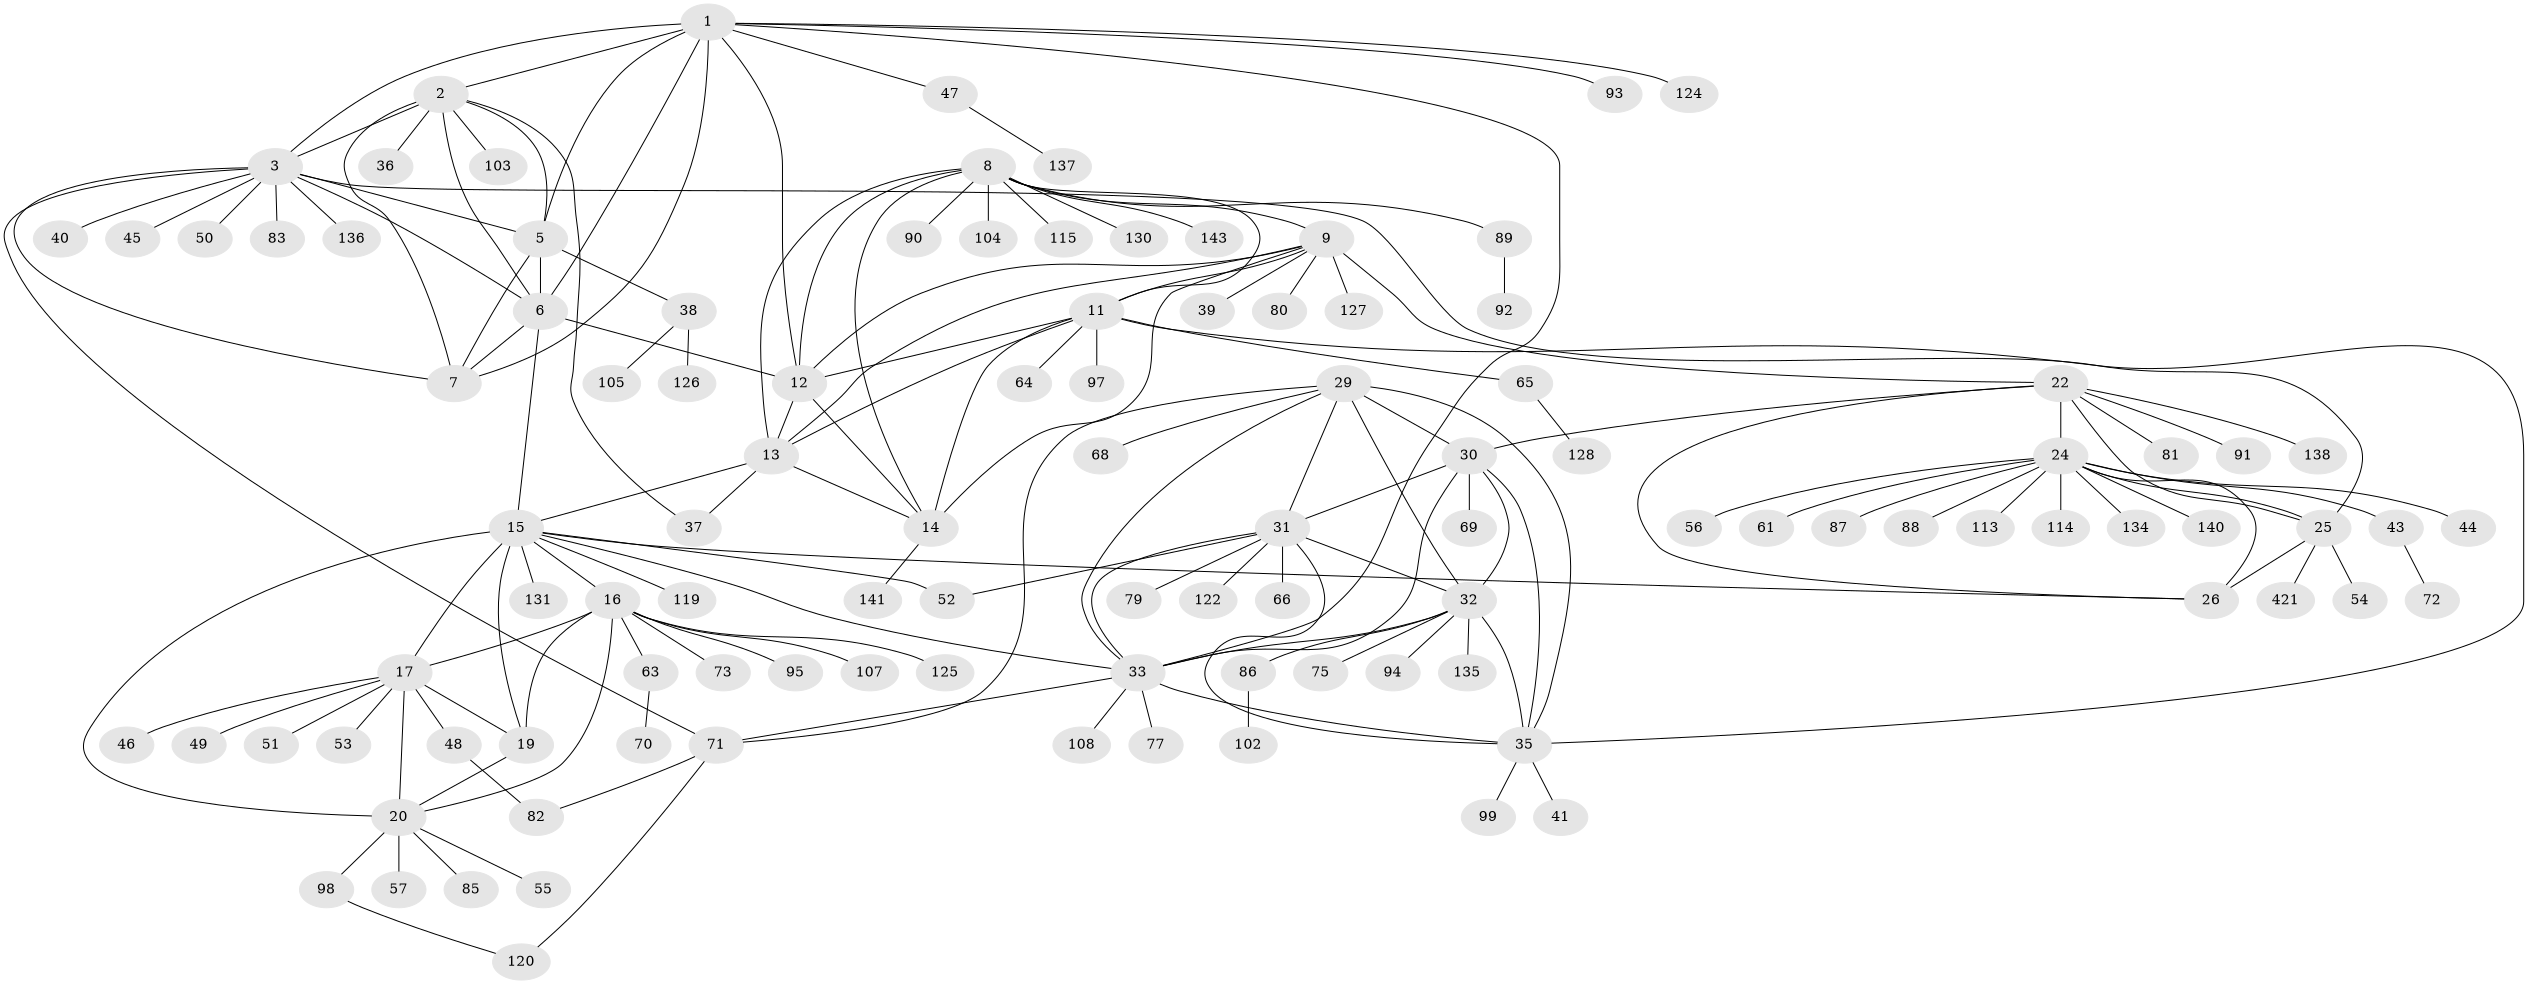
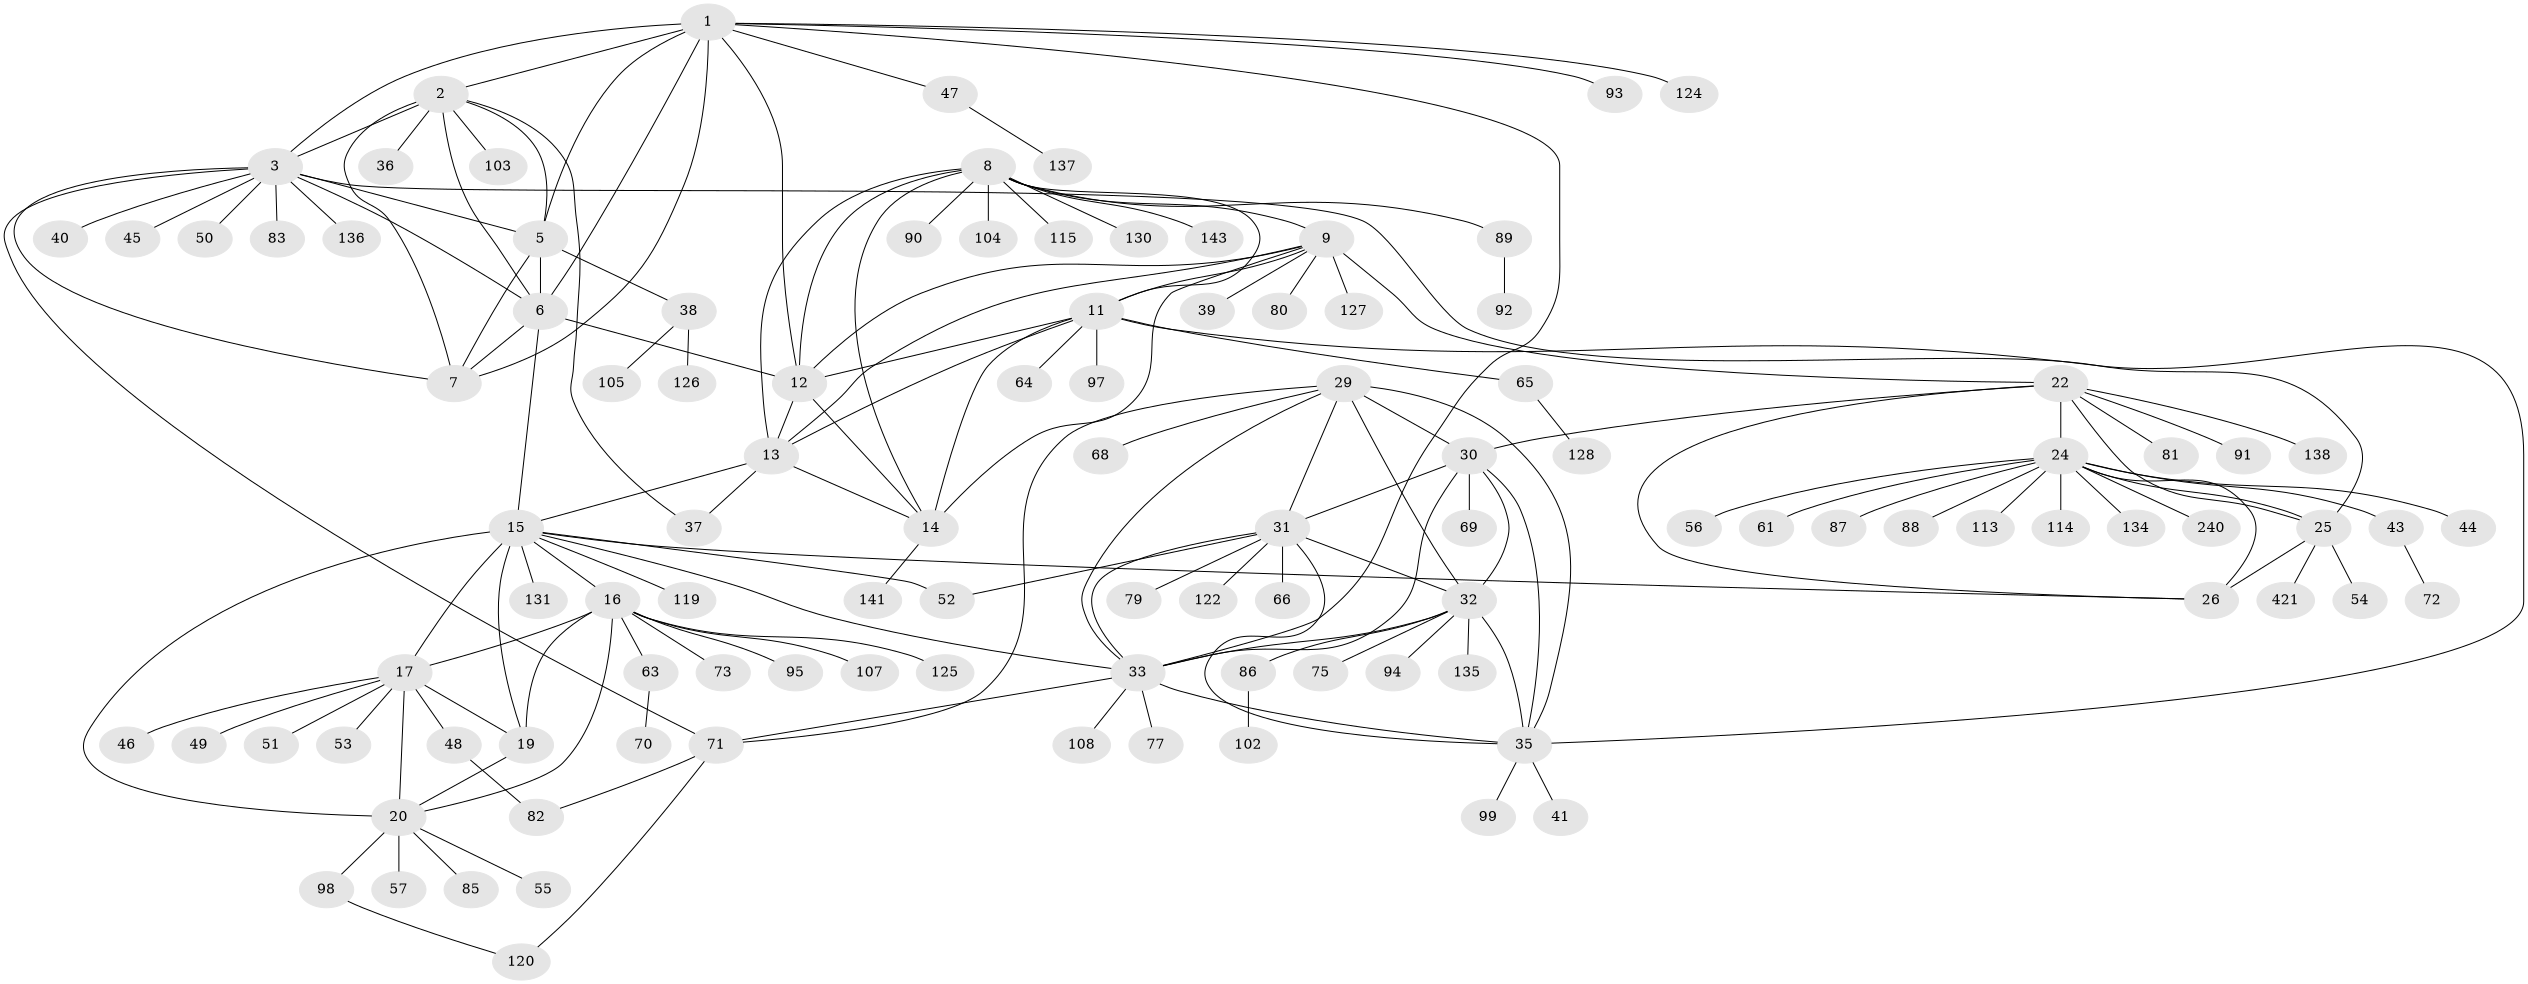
(2211, 528) -> (2211, 528)
